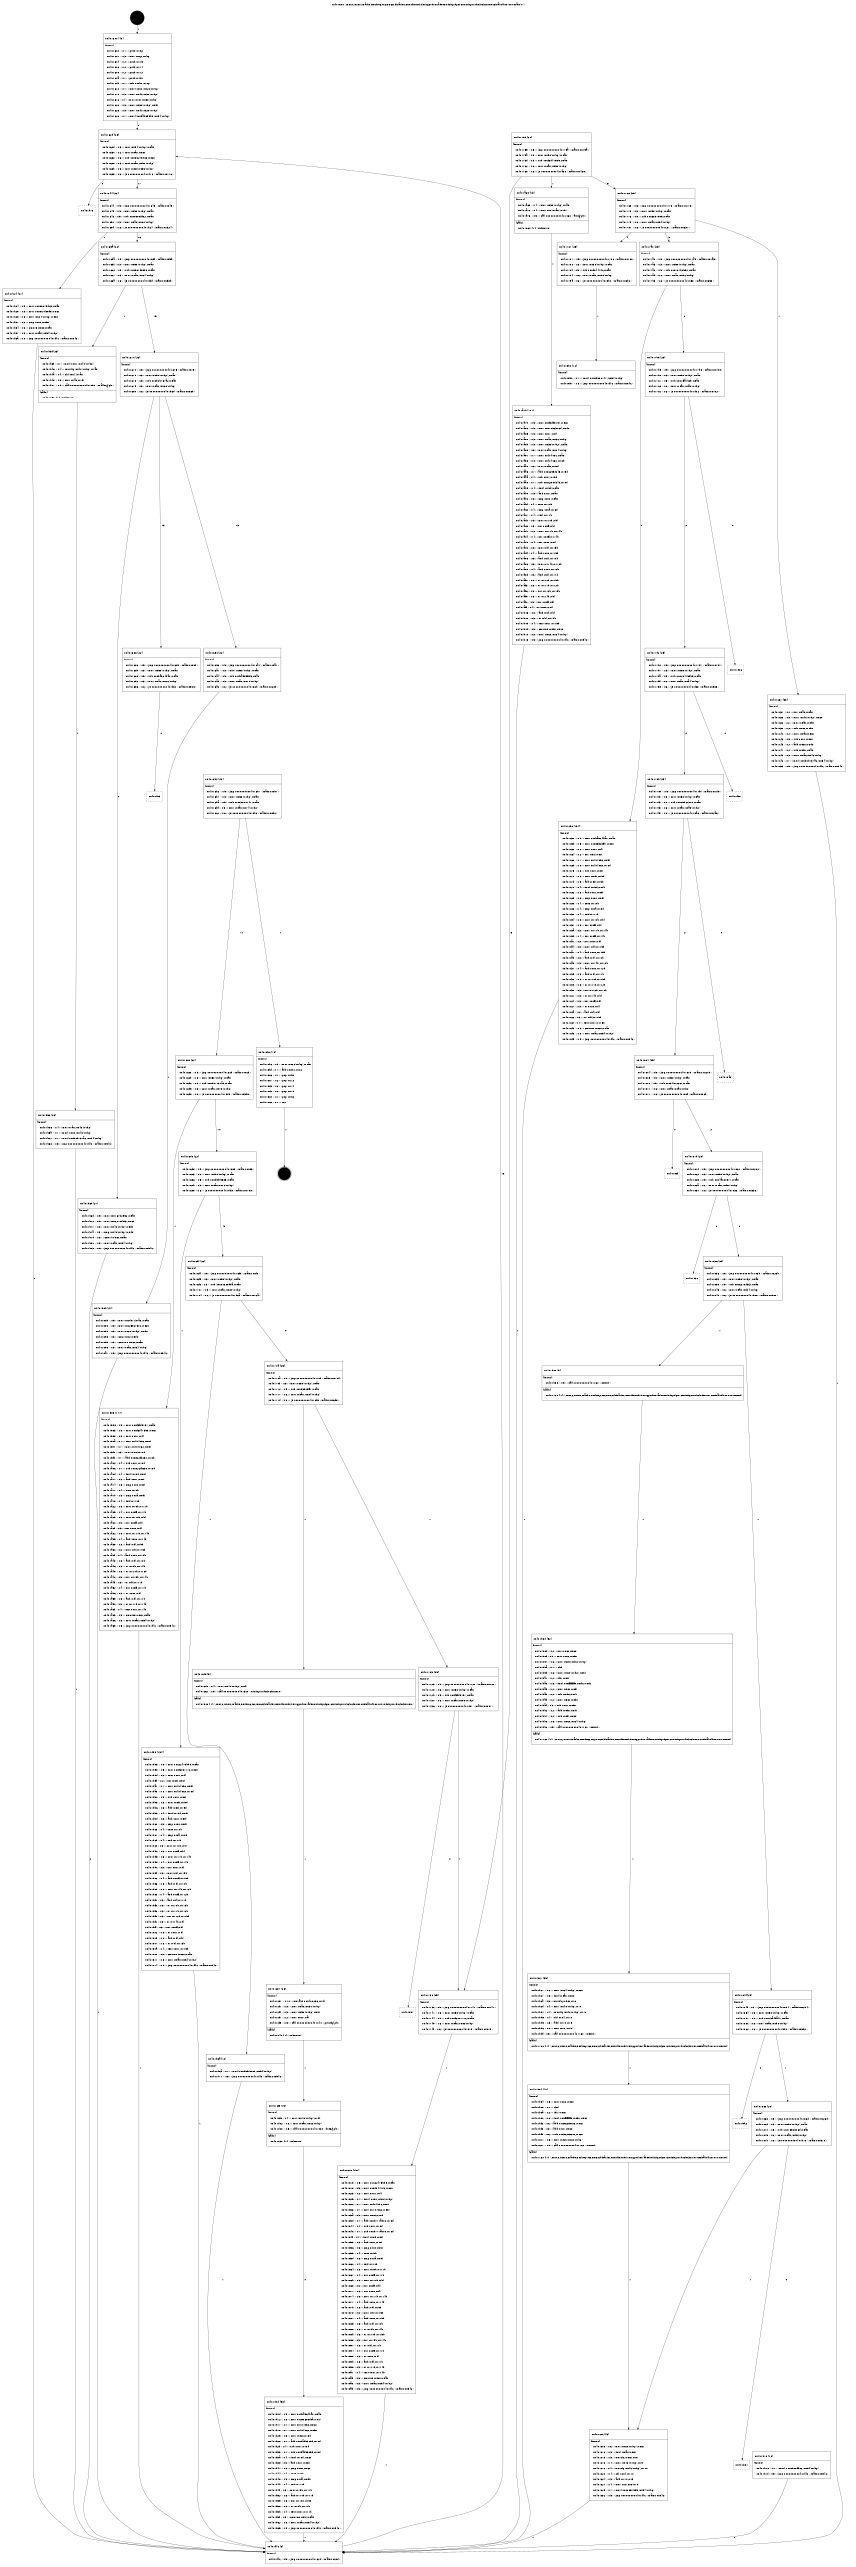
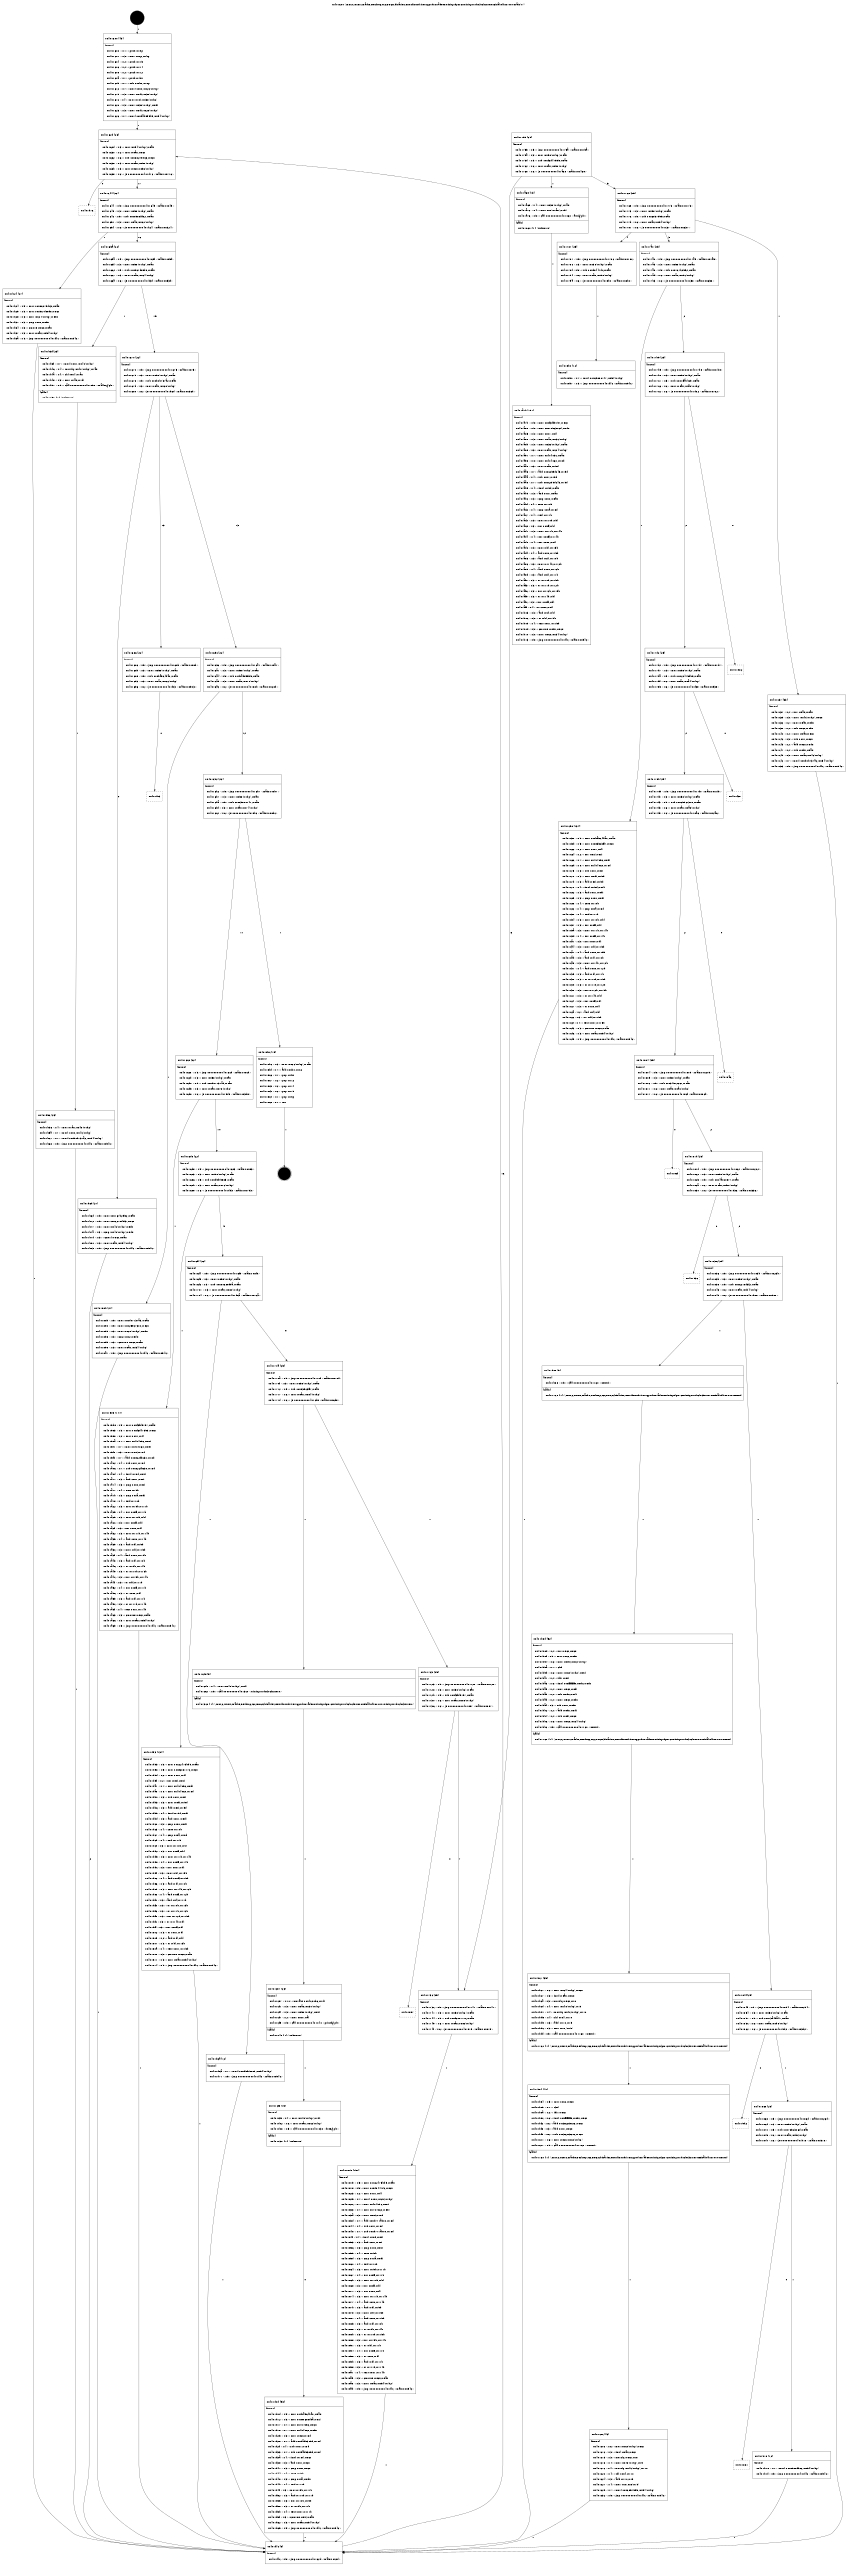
none -> (242, 732)
(516, 1675) -> none
(689, 2280) -> (792, 2297)
